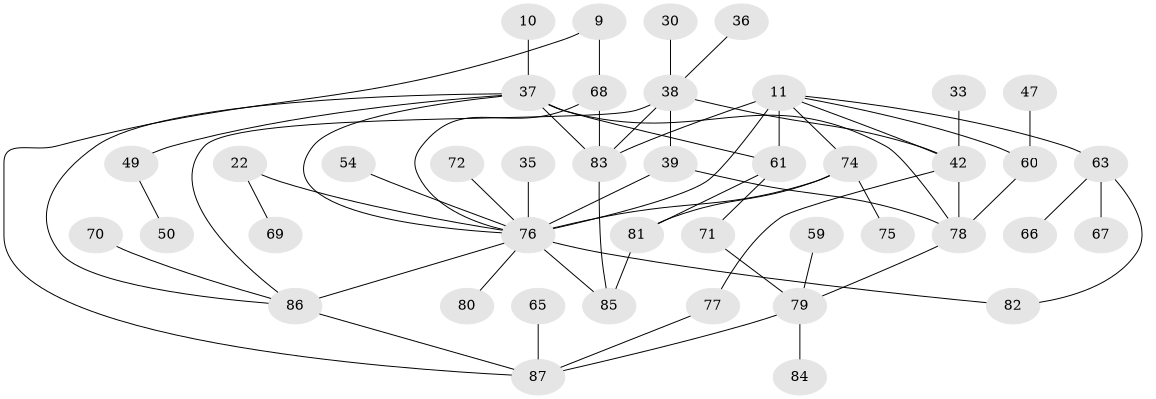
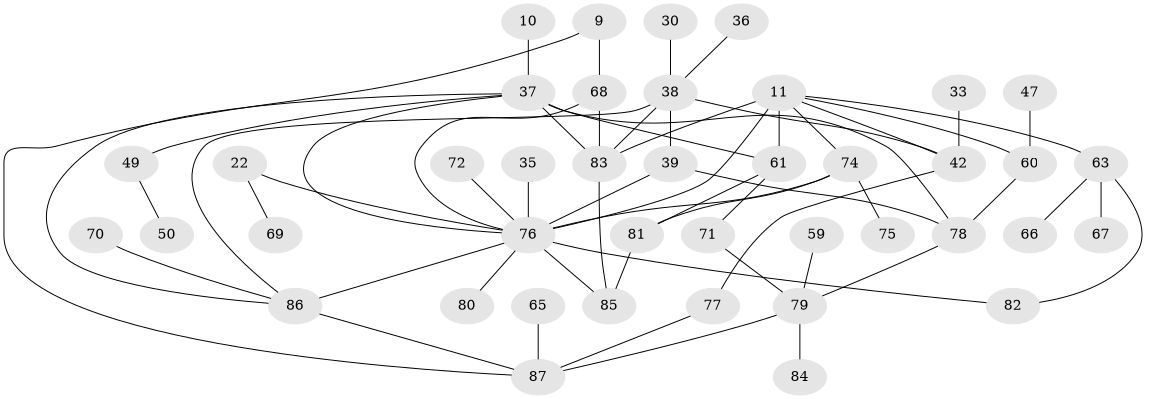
(349, 164) -> none
(959, 200) -> none
